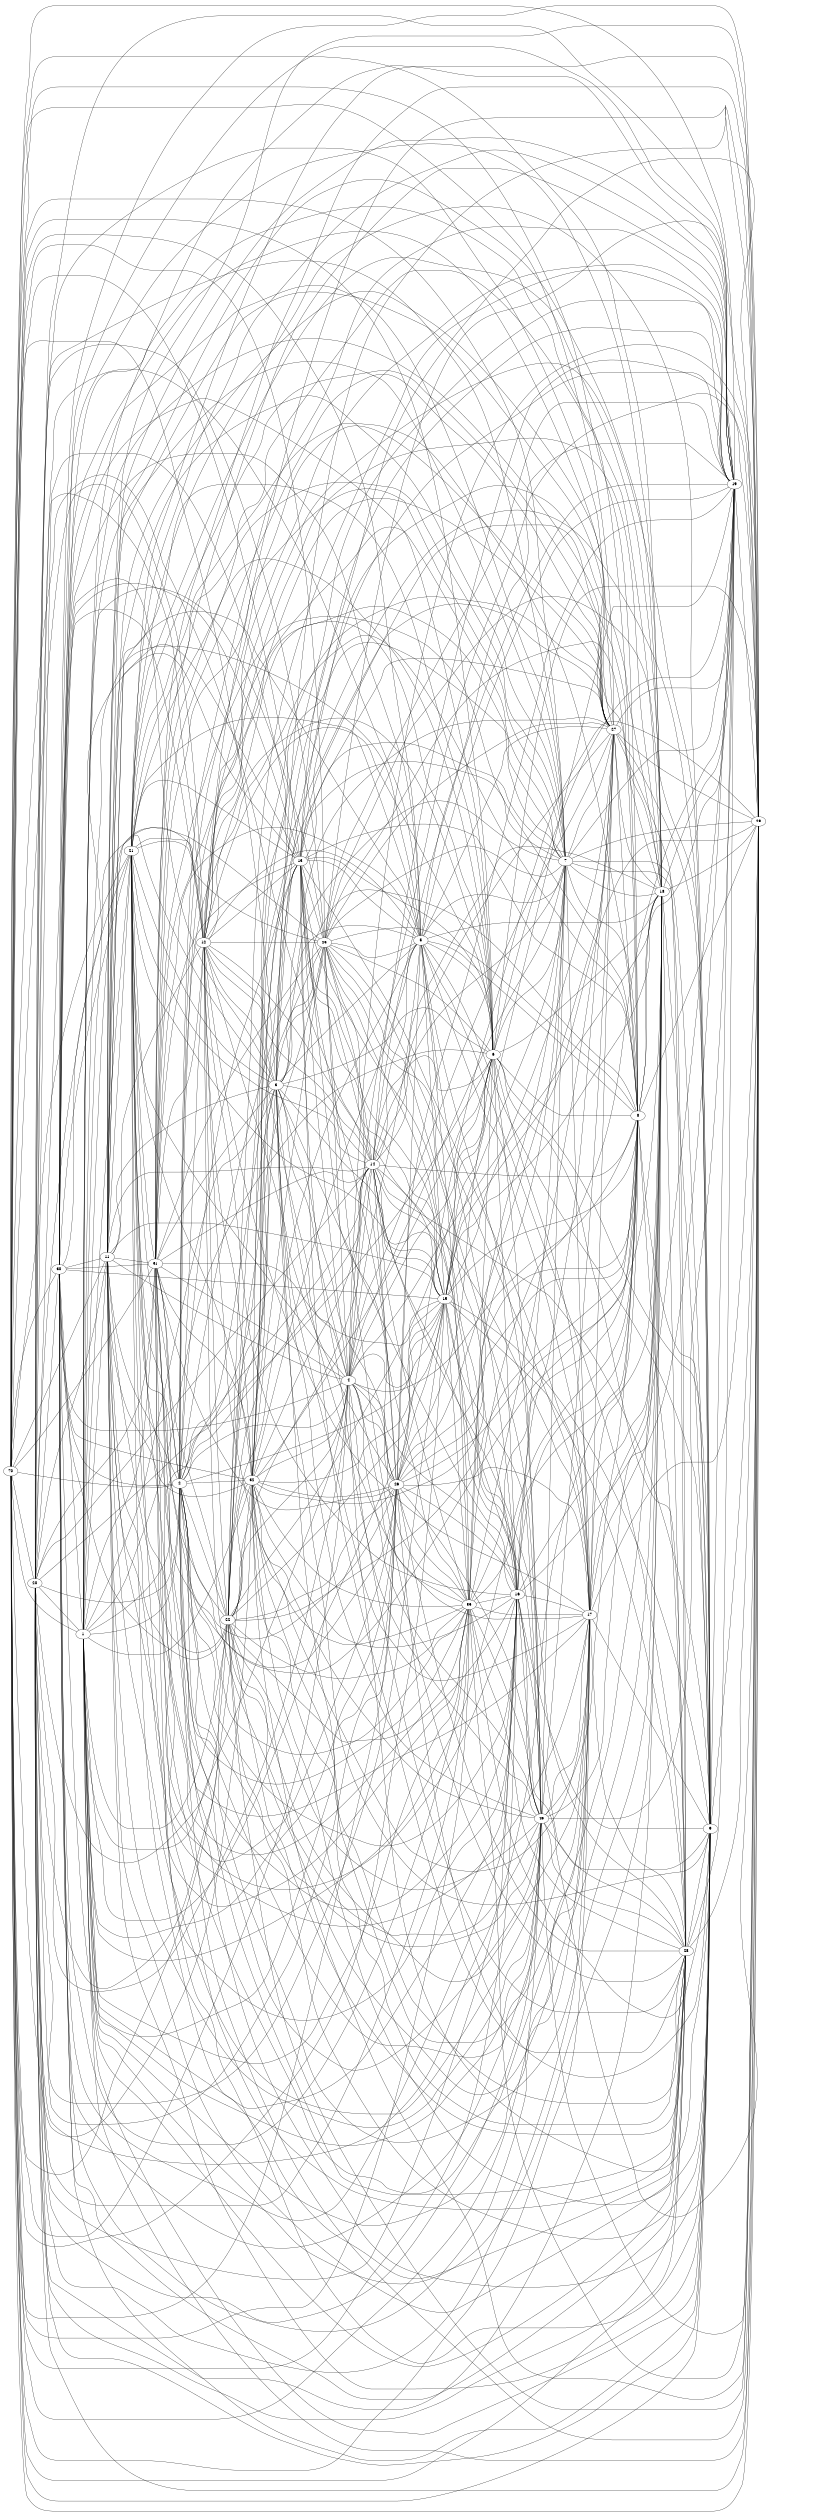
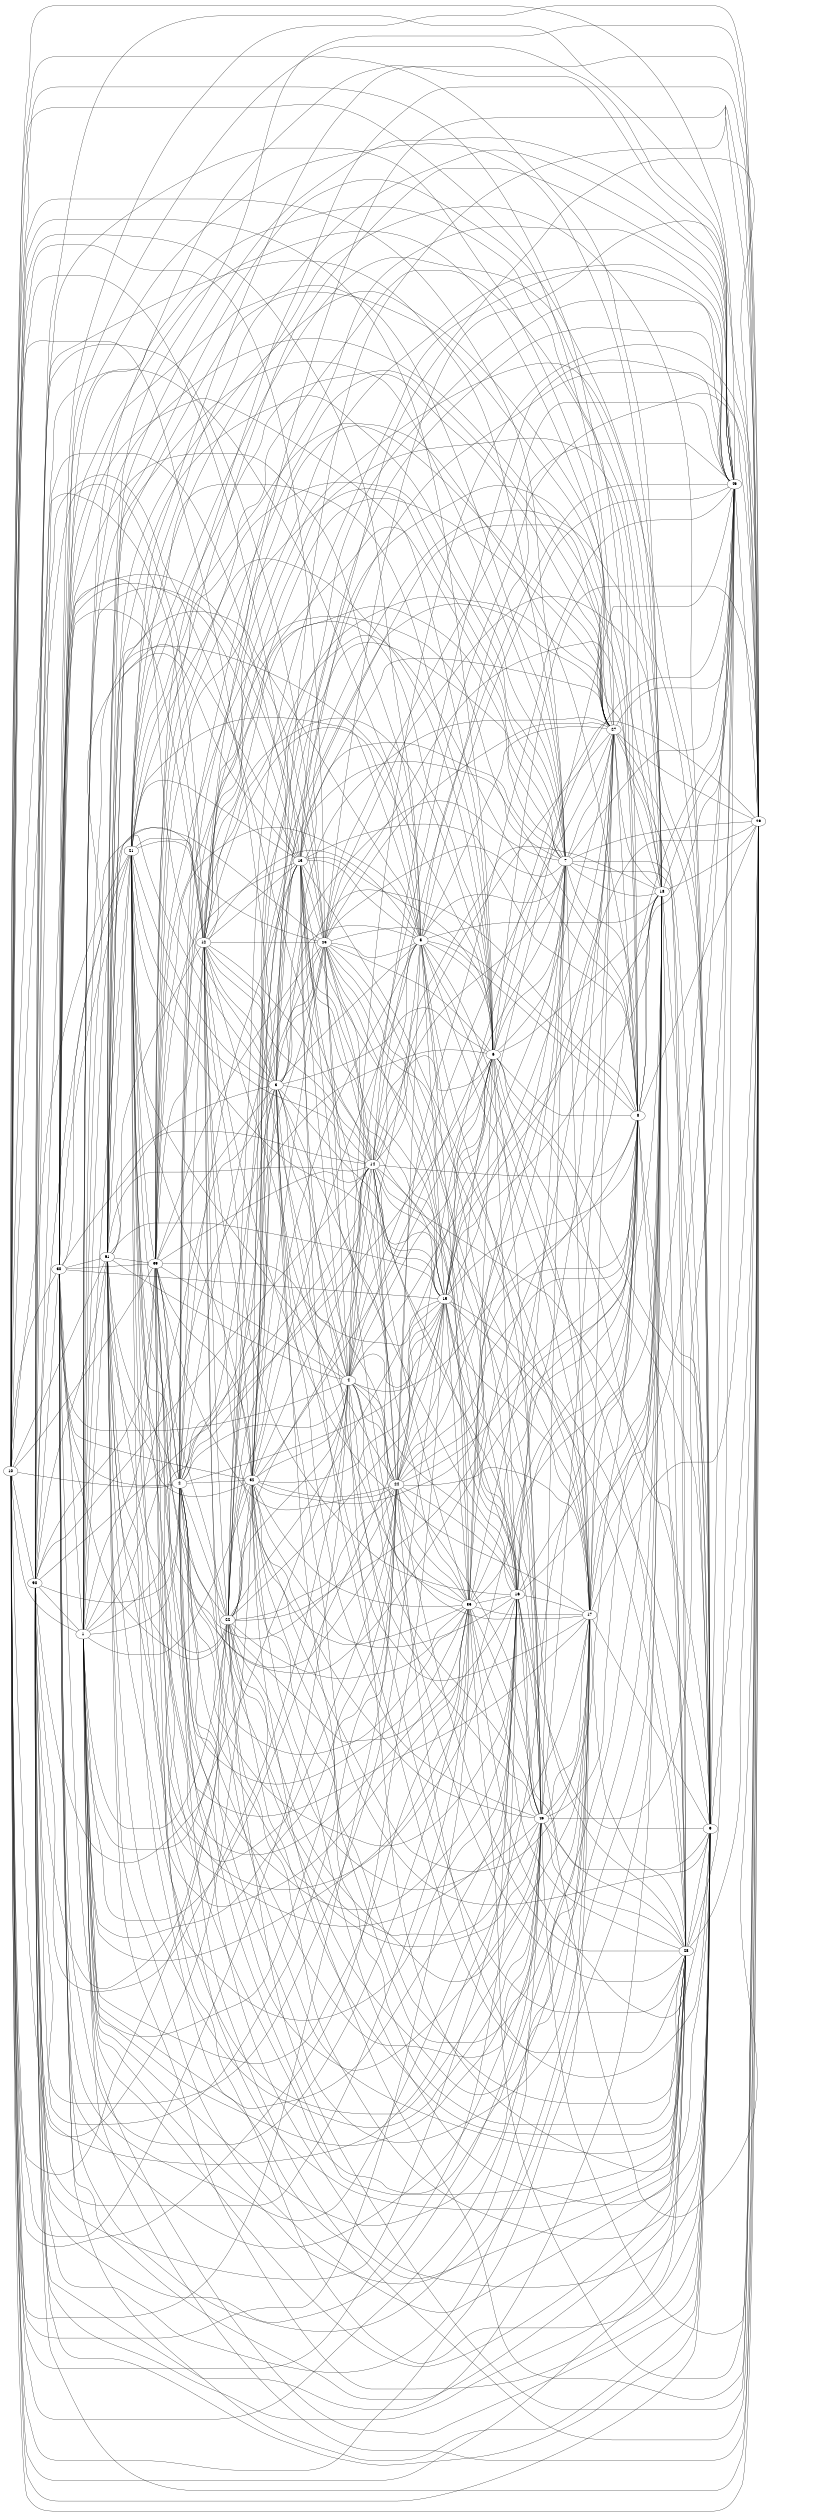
(734, 484) -> (734, 484)
none -> (83, 594)
none -> (573, 901)
none -> (174, 1132)
(107, 1257) -> (107, 1257)
(155, 1264) -> (155, 1264)
none -> (542, 1435)
(11, 1471) -> (11, 1471)
(397, 1485) -> (397, 1485)
(35, 1583) -> (35, 1583)
none -> (235, 1782)
